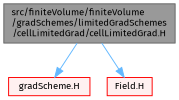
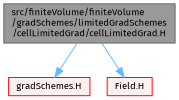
(49, 87) -> (49, 87)
